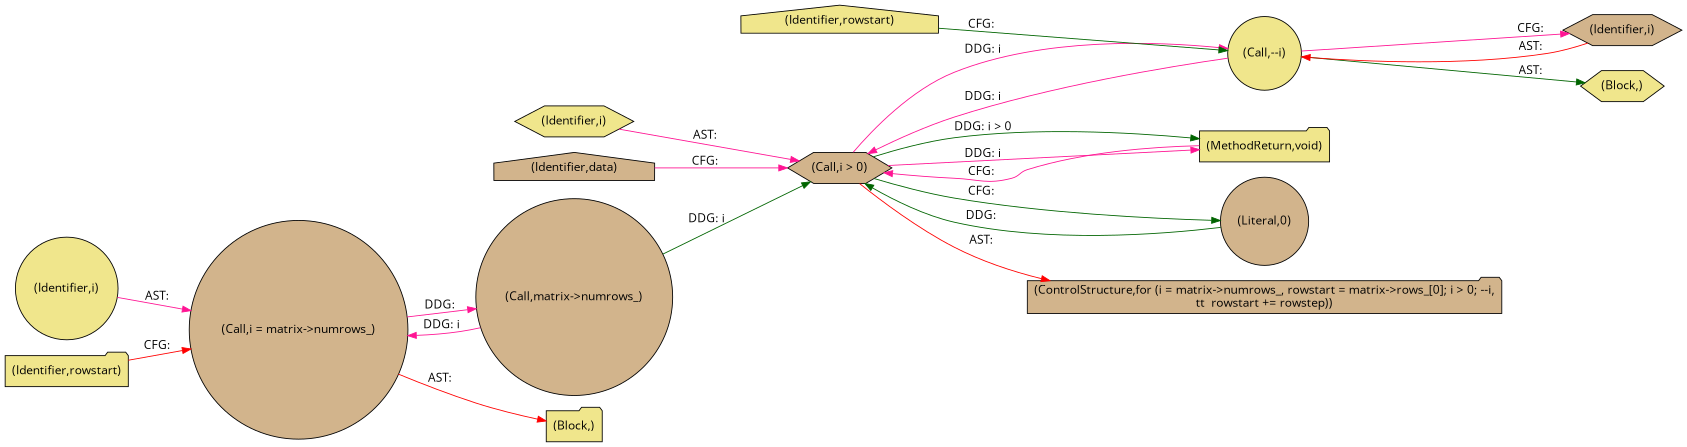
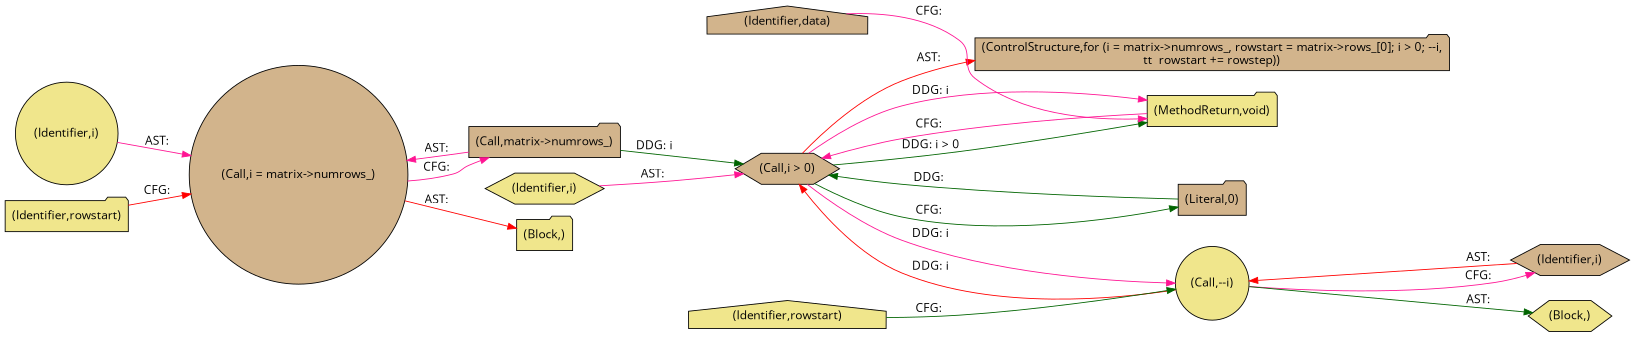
(1048, 92) -> (974, 293)
(717, 168) -> (979, 81)
(1265, 221) -> (1212, 200)
(574, 297) -> (545, 142)
(442, 305) -> (438, 167)
(442, 325) -> (438, 149)
